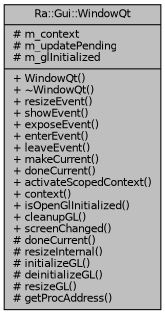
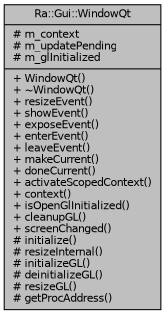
(54, 241) -> (45, 241)
